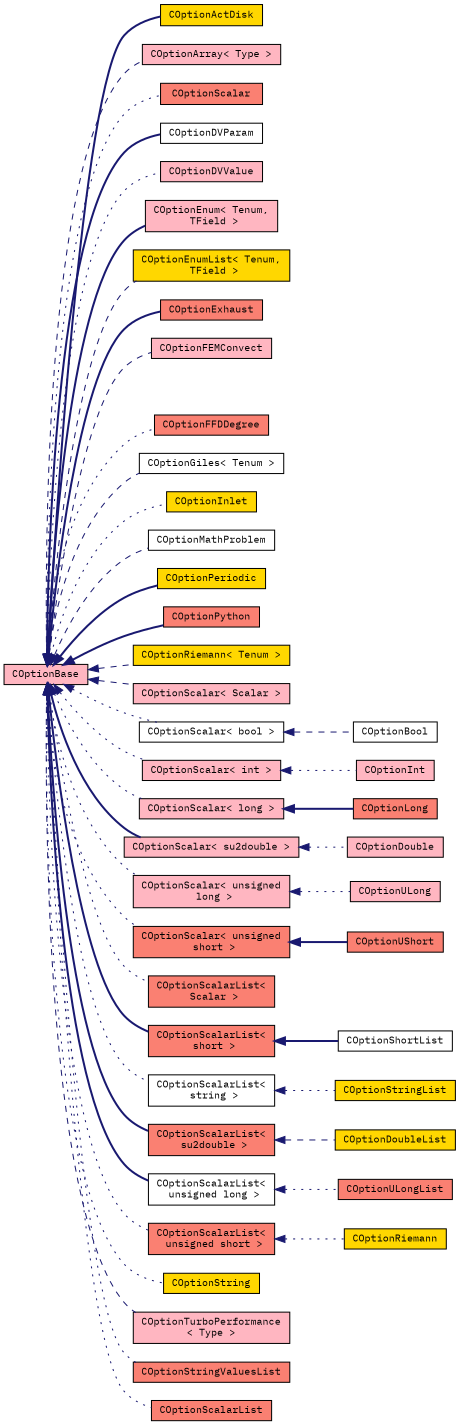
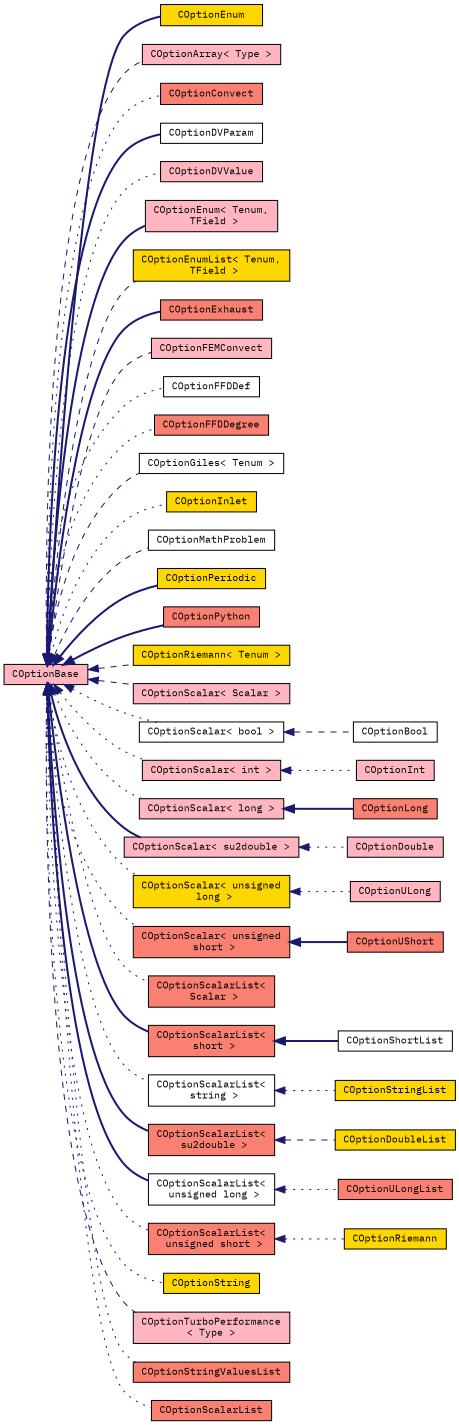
(212, 15) -> (212, 15)
(212, 94) -> (212, 94)
none -> (212, 387)
(212, 892) -> (212, 892)
